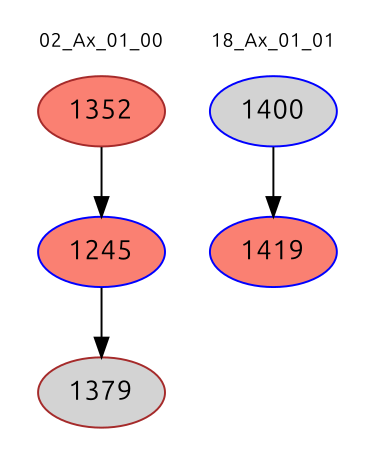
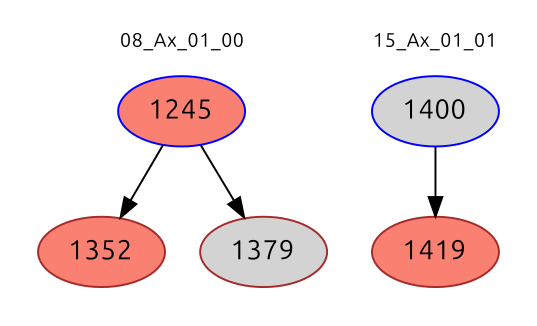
(102, 42) -> (183, 42)
(273, 42) -> (435, 42)
(102, 172) -> (147, 173)
(273, 252) -> (435, 252)
